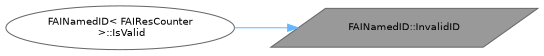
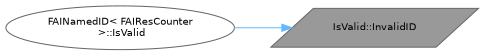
(404, 28) -> (375, 28)
